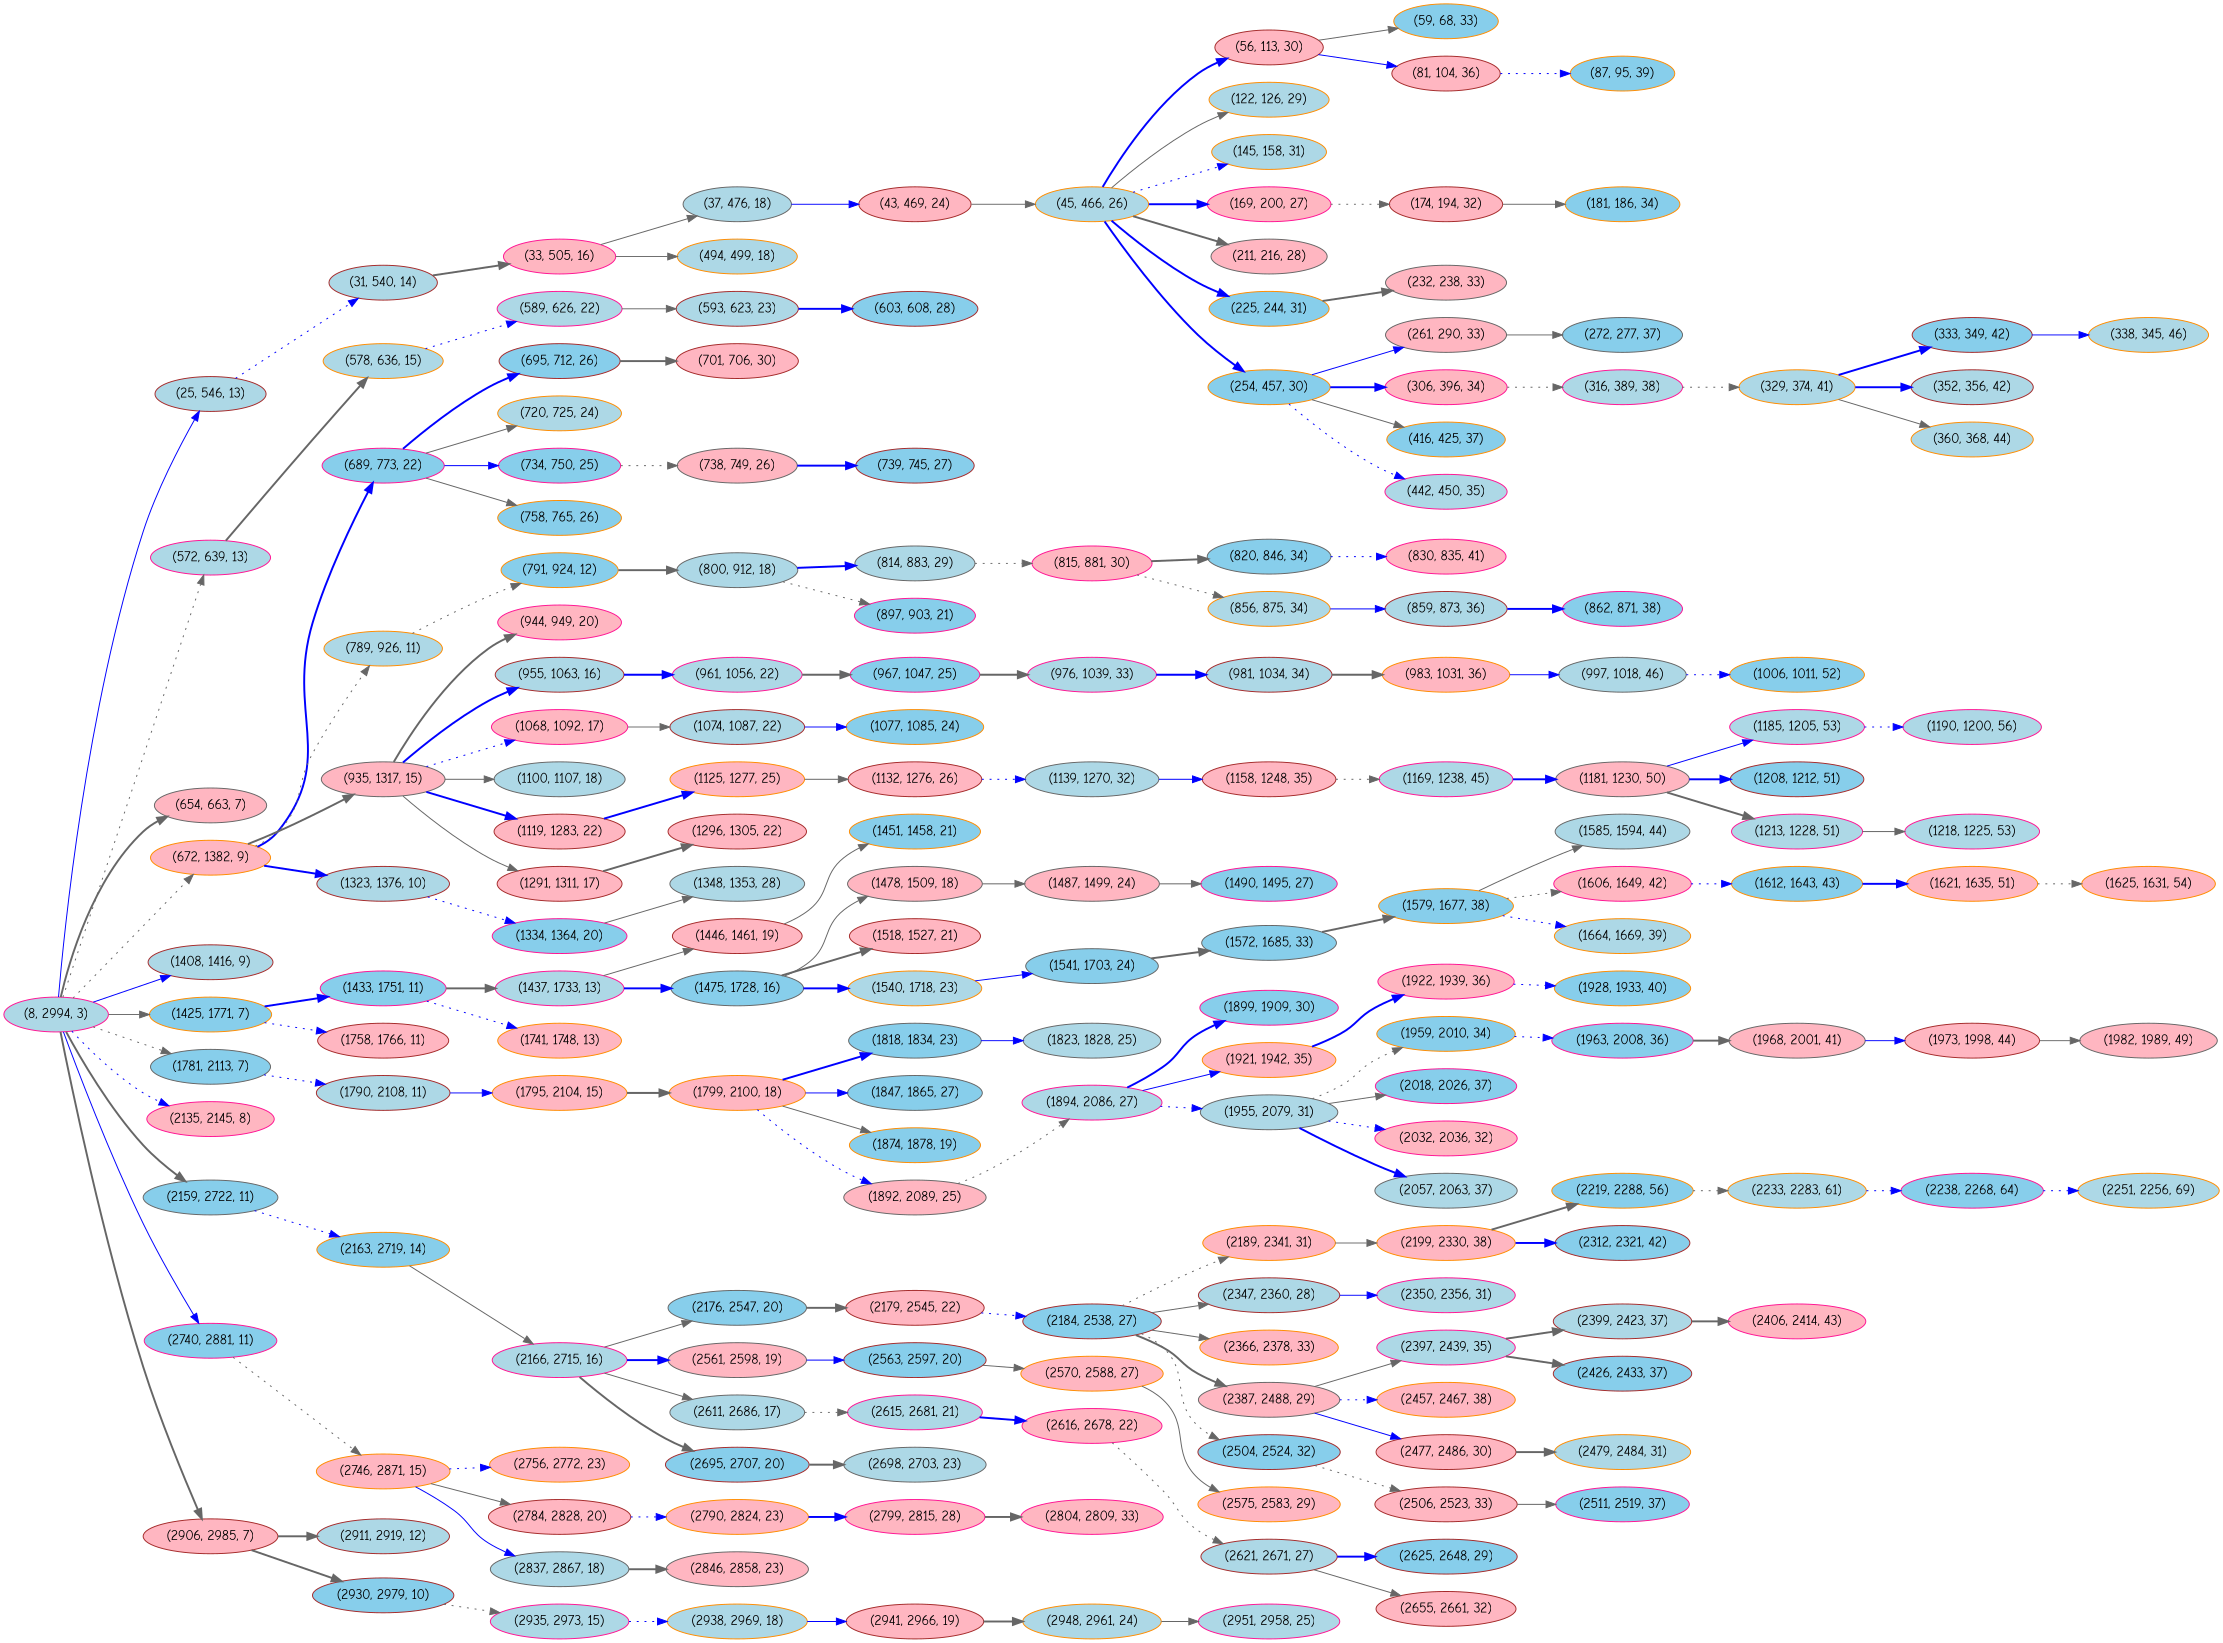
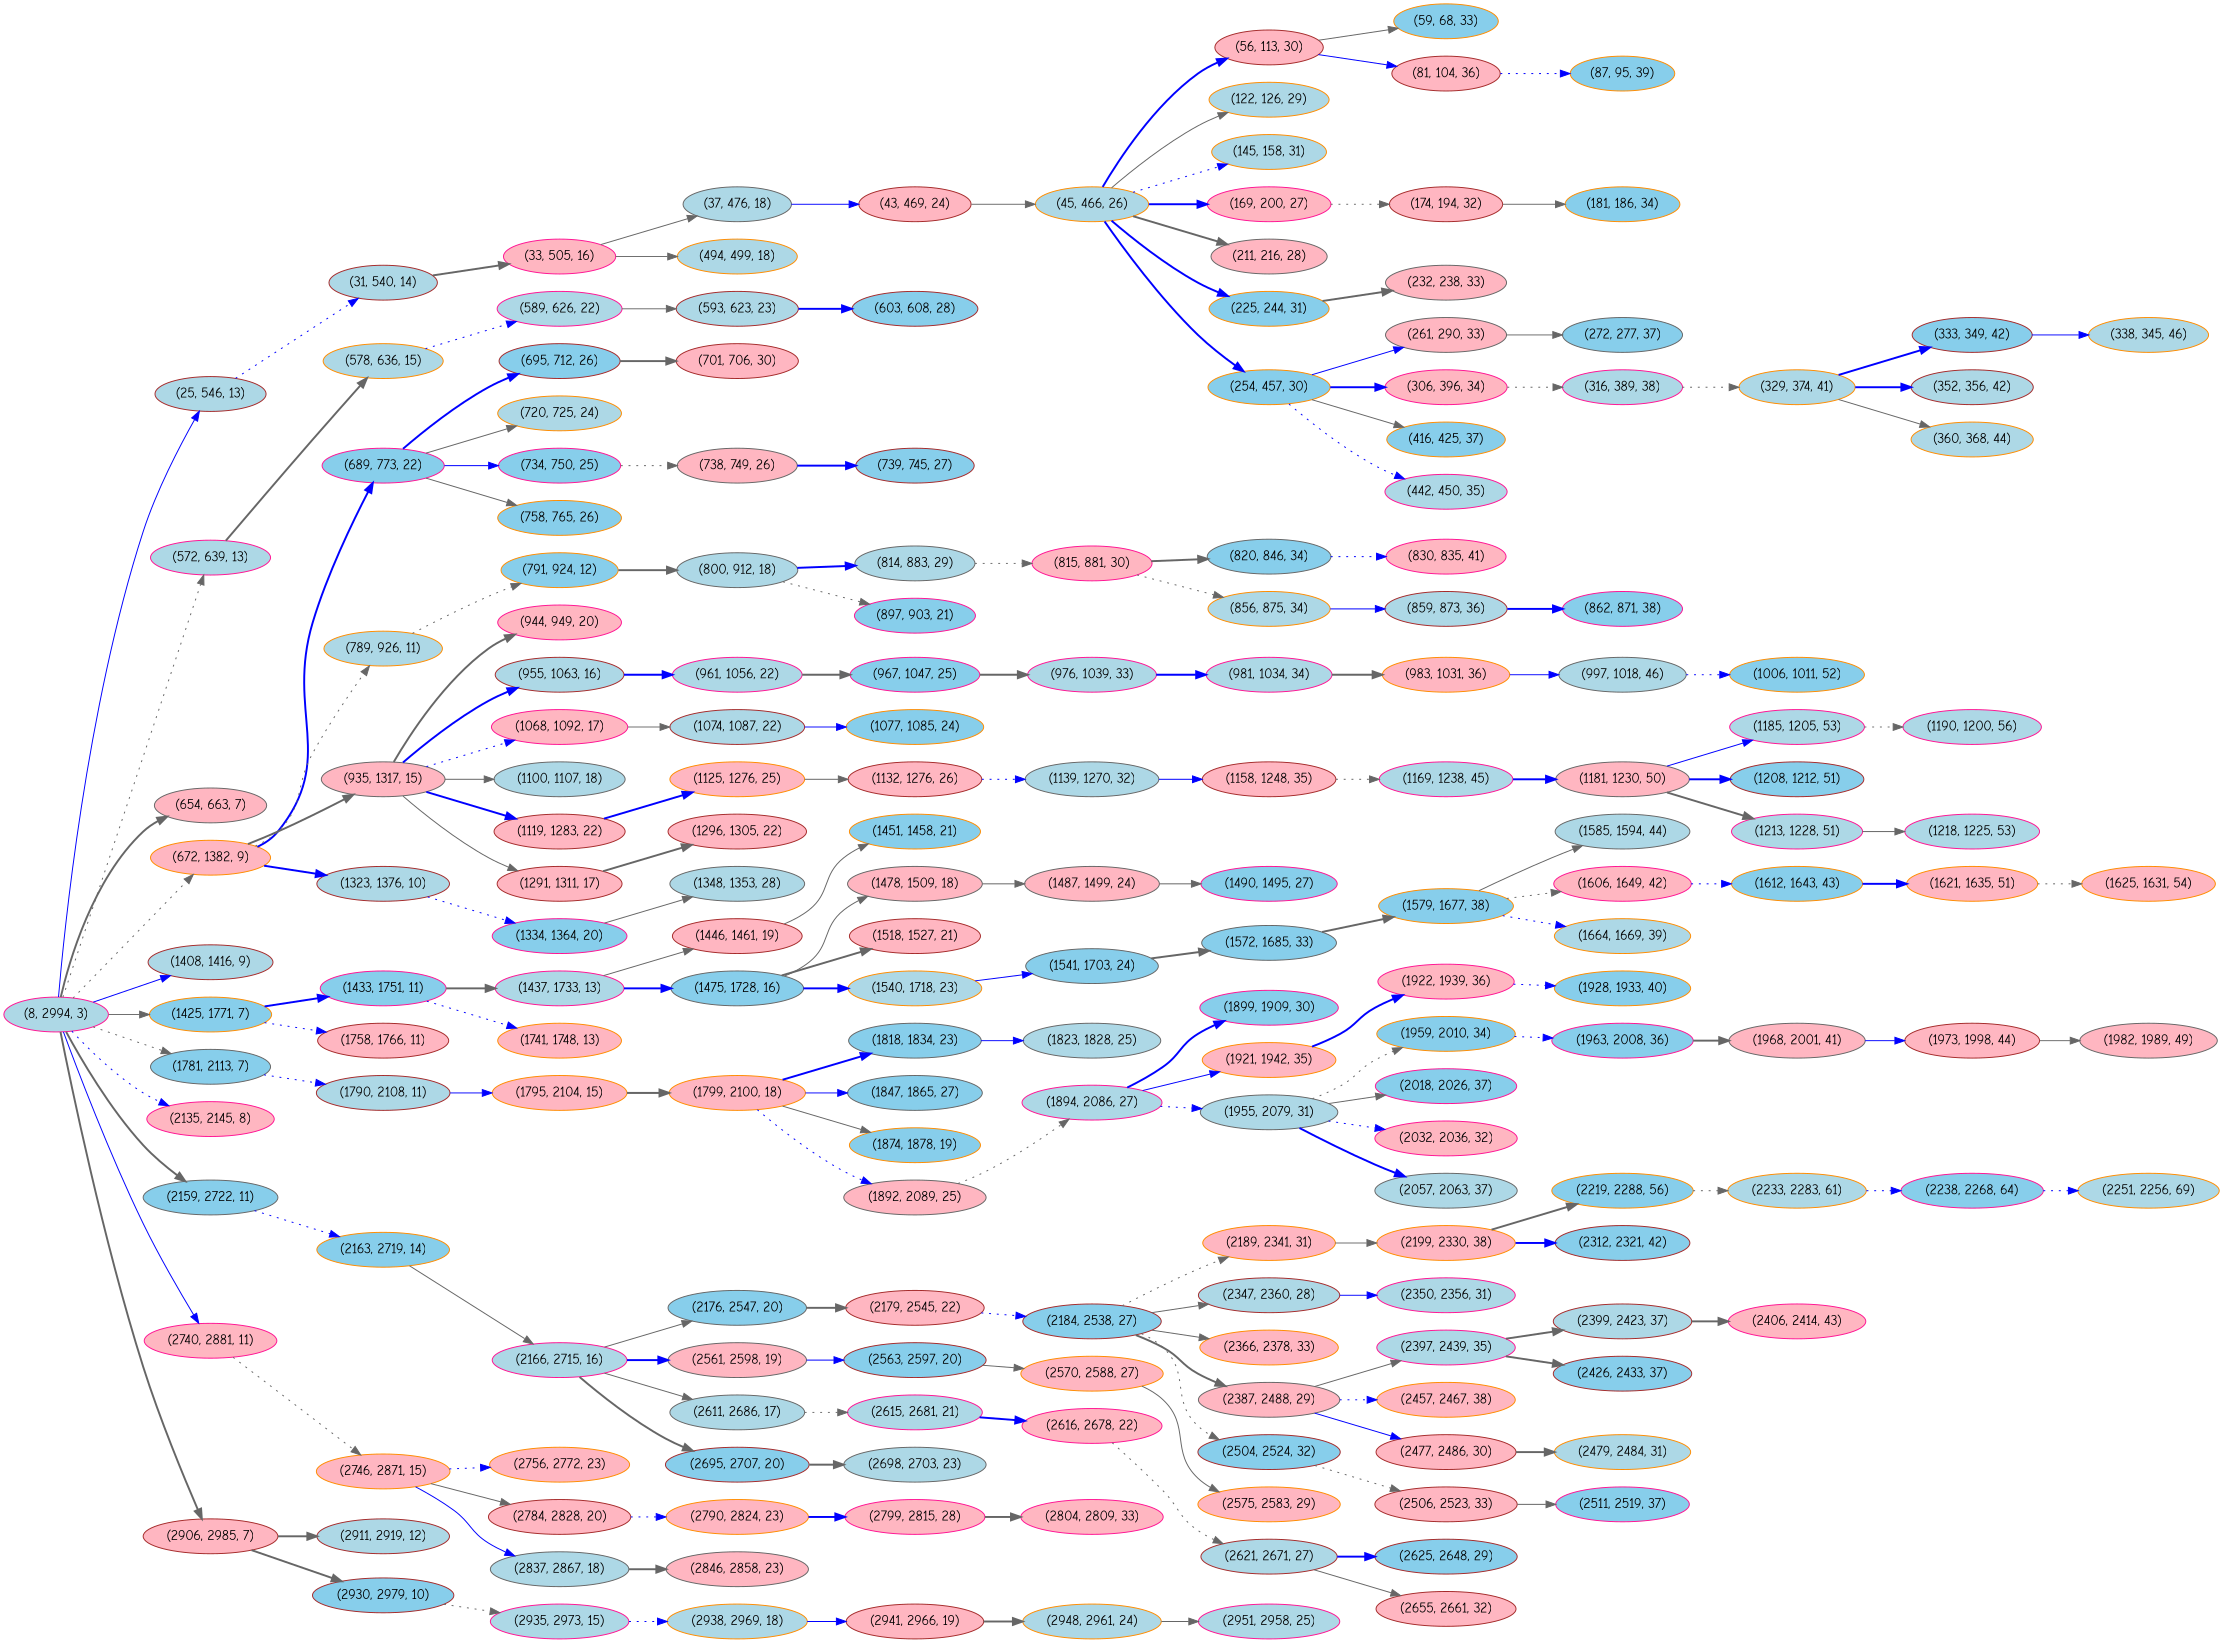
(1269, 675) -> (1269, 675)
(1879, 727) -> (1879, 727)
(737, 779) -> (737, 779)
(211, 1341) -> (211, 1341)
